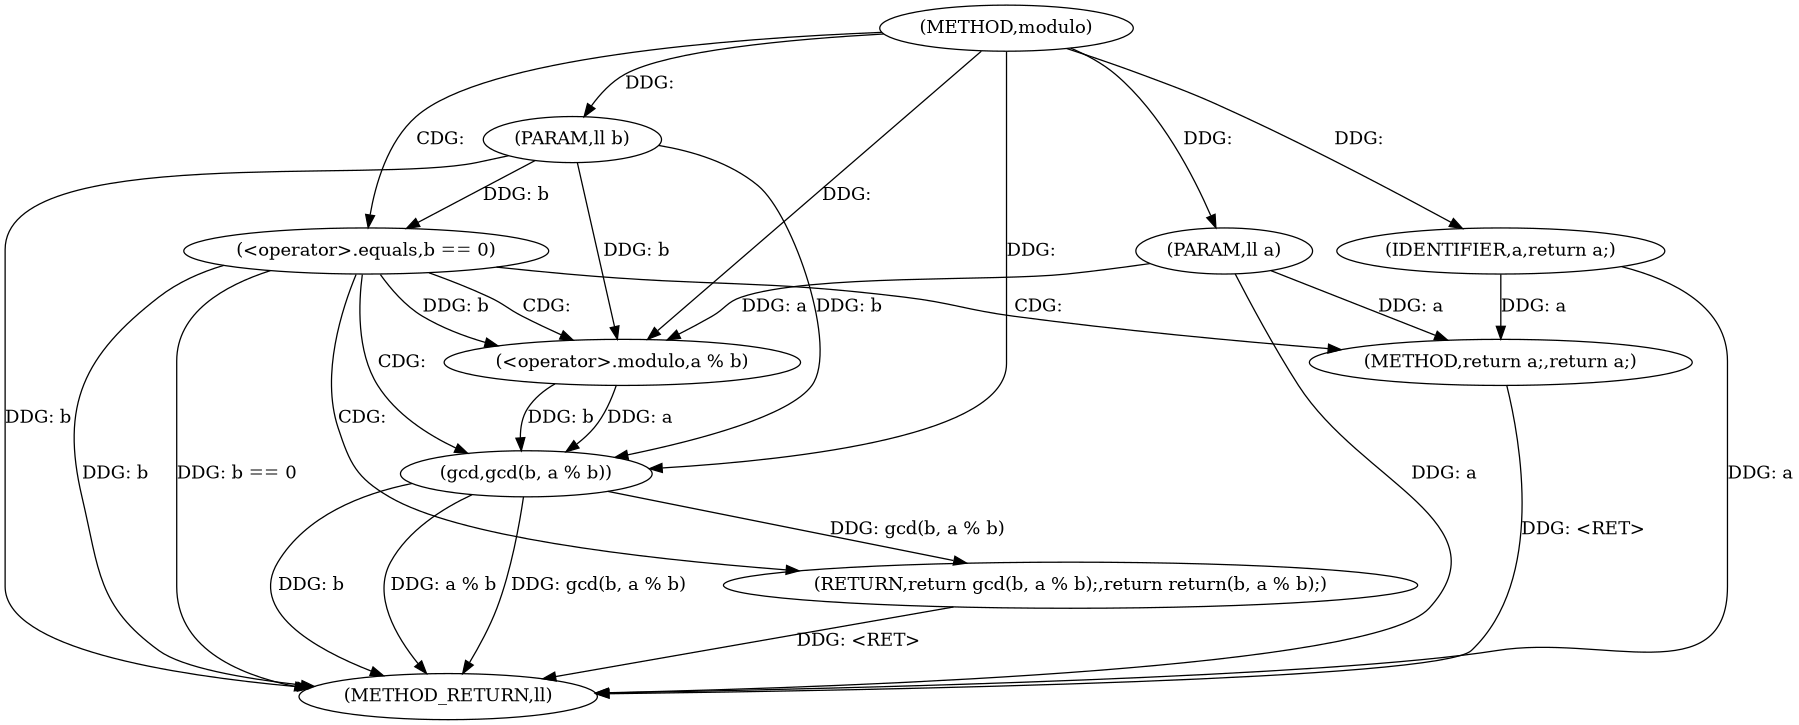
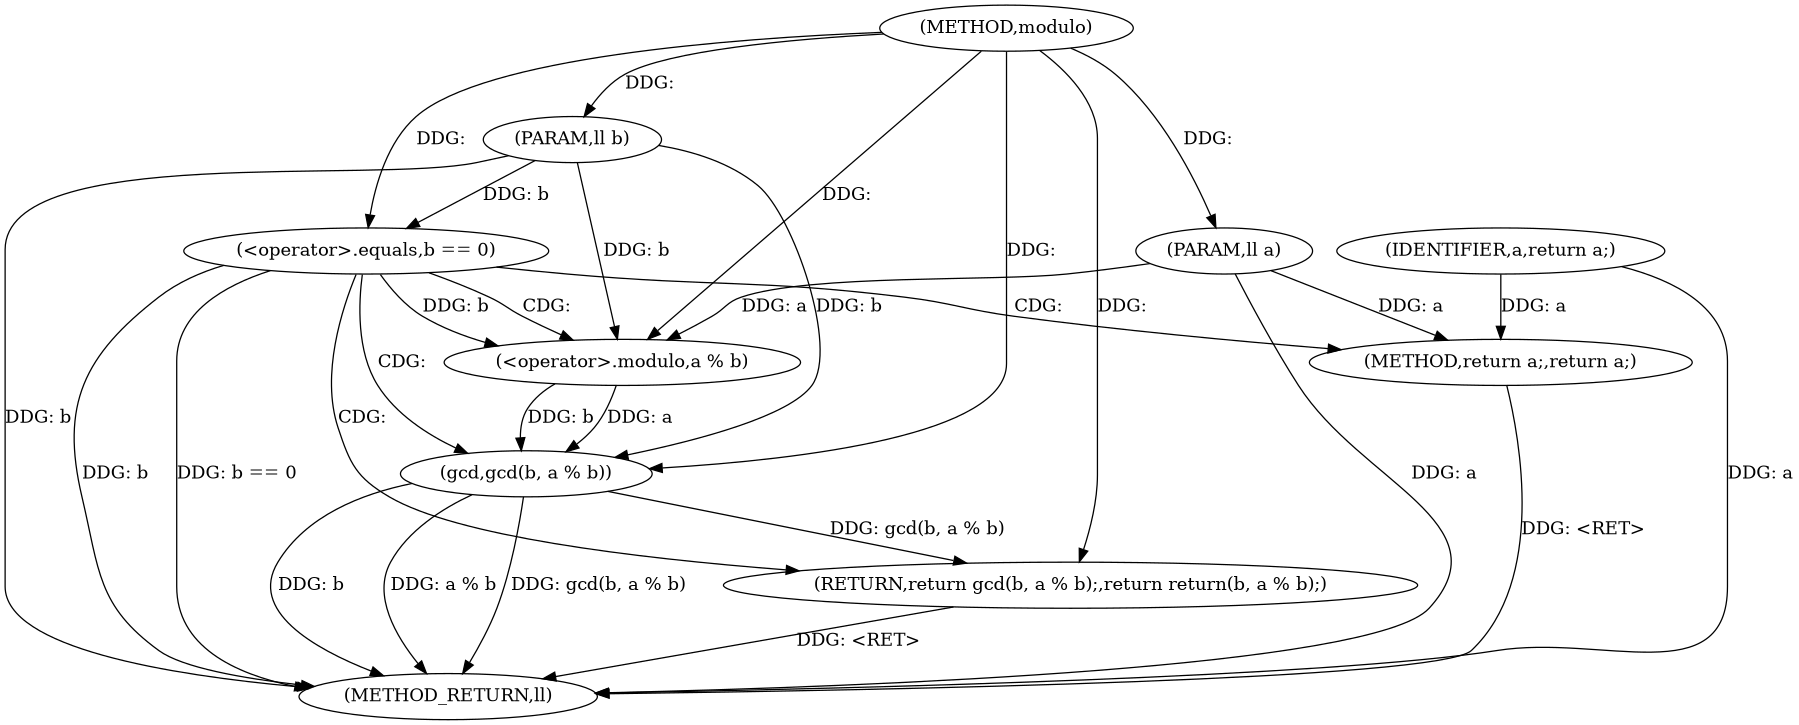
(1263, 126) -> (1097, 290)
(444, 140) -> (444, 140)
